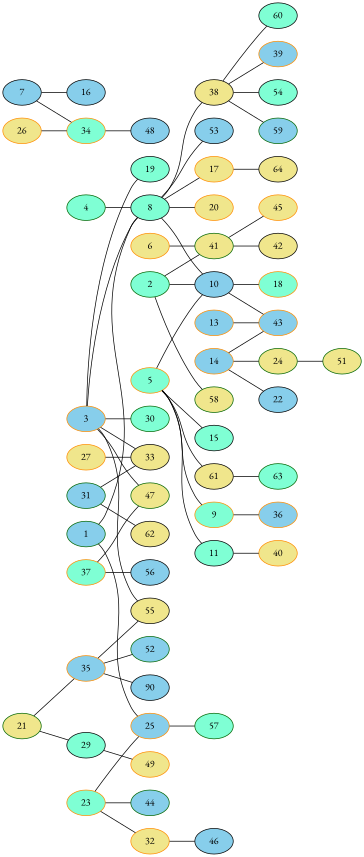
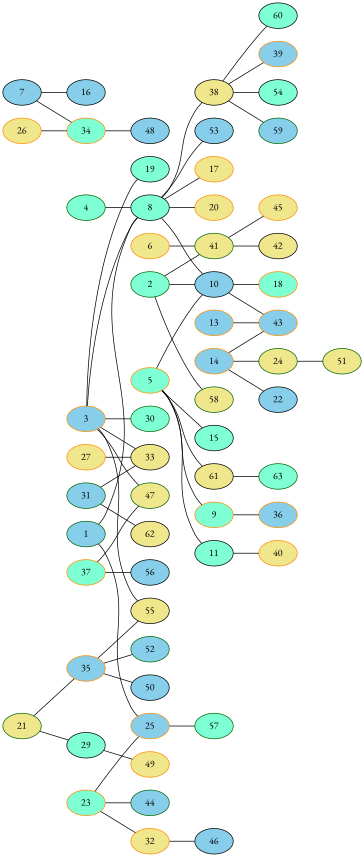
(278, 169) -> none
(150, 688) -> (150, 688)
